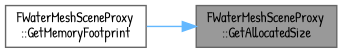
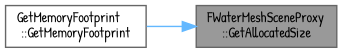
(76, 26) -> (76, 26)
